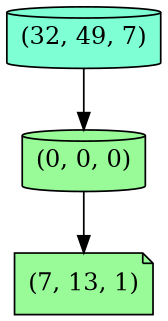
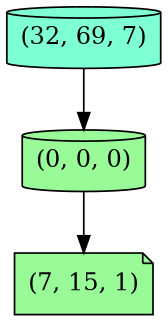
(84, 38) -> (84, 38)
(84, 284) -> (84, 284)
